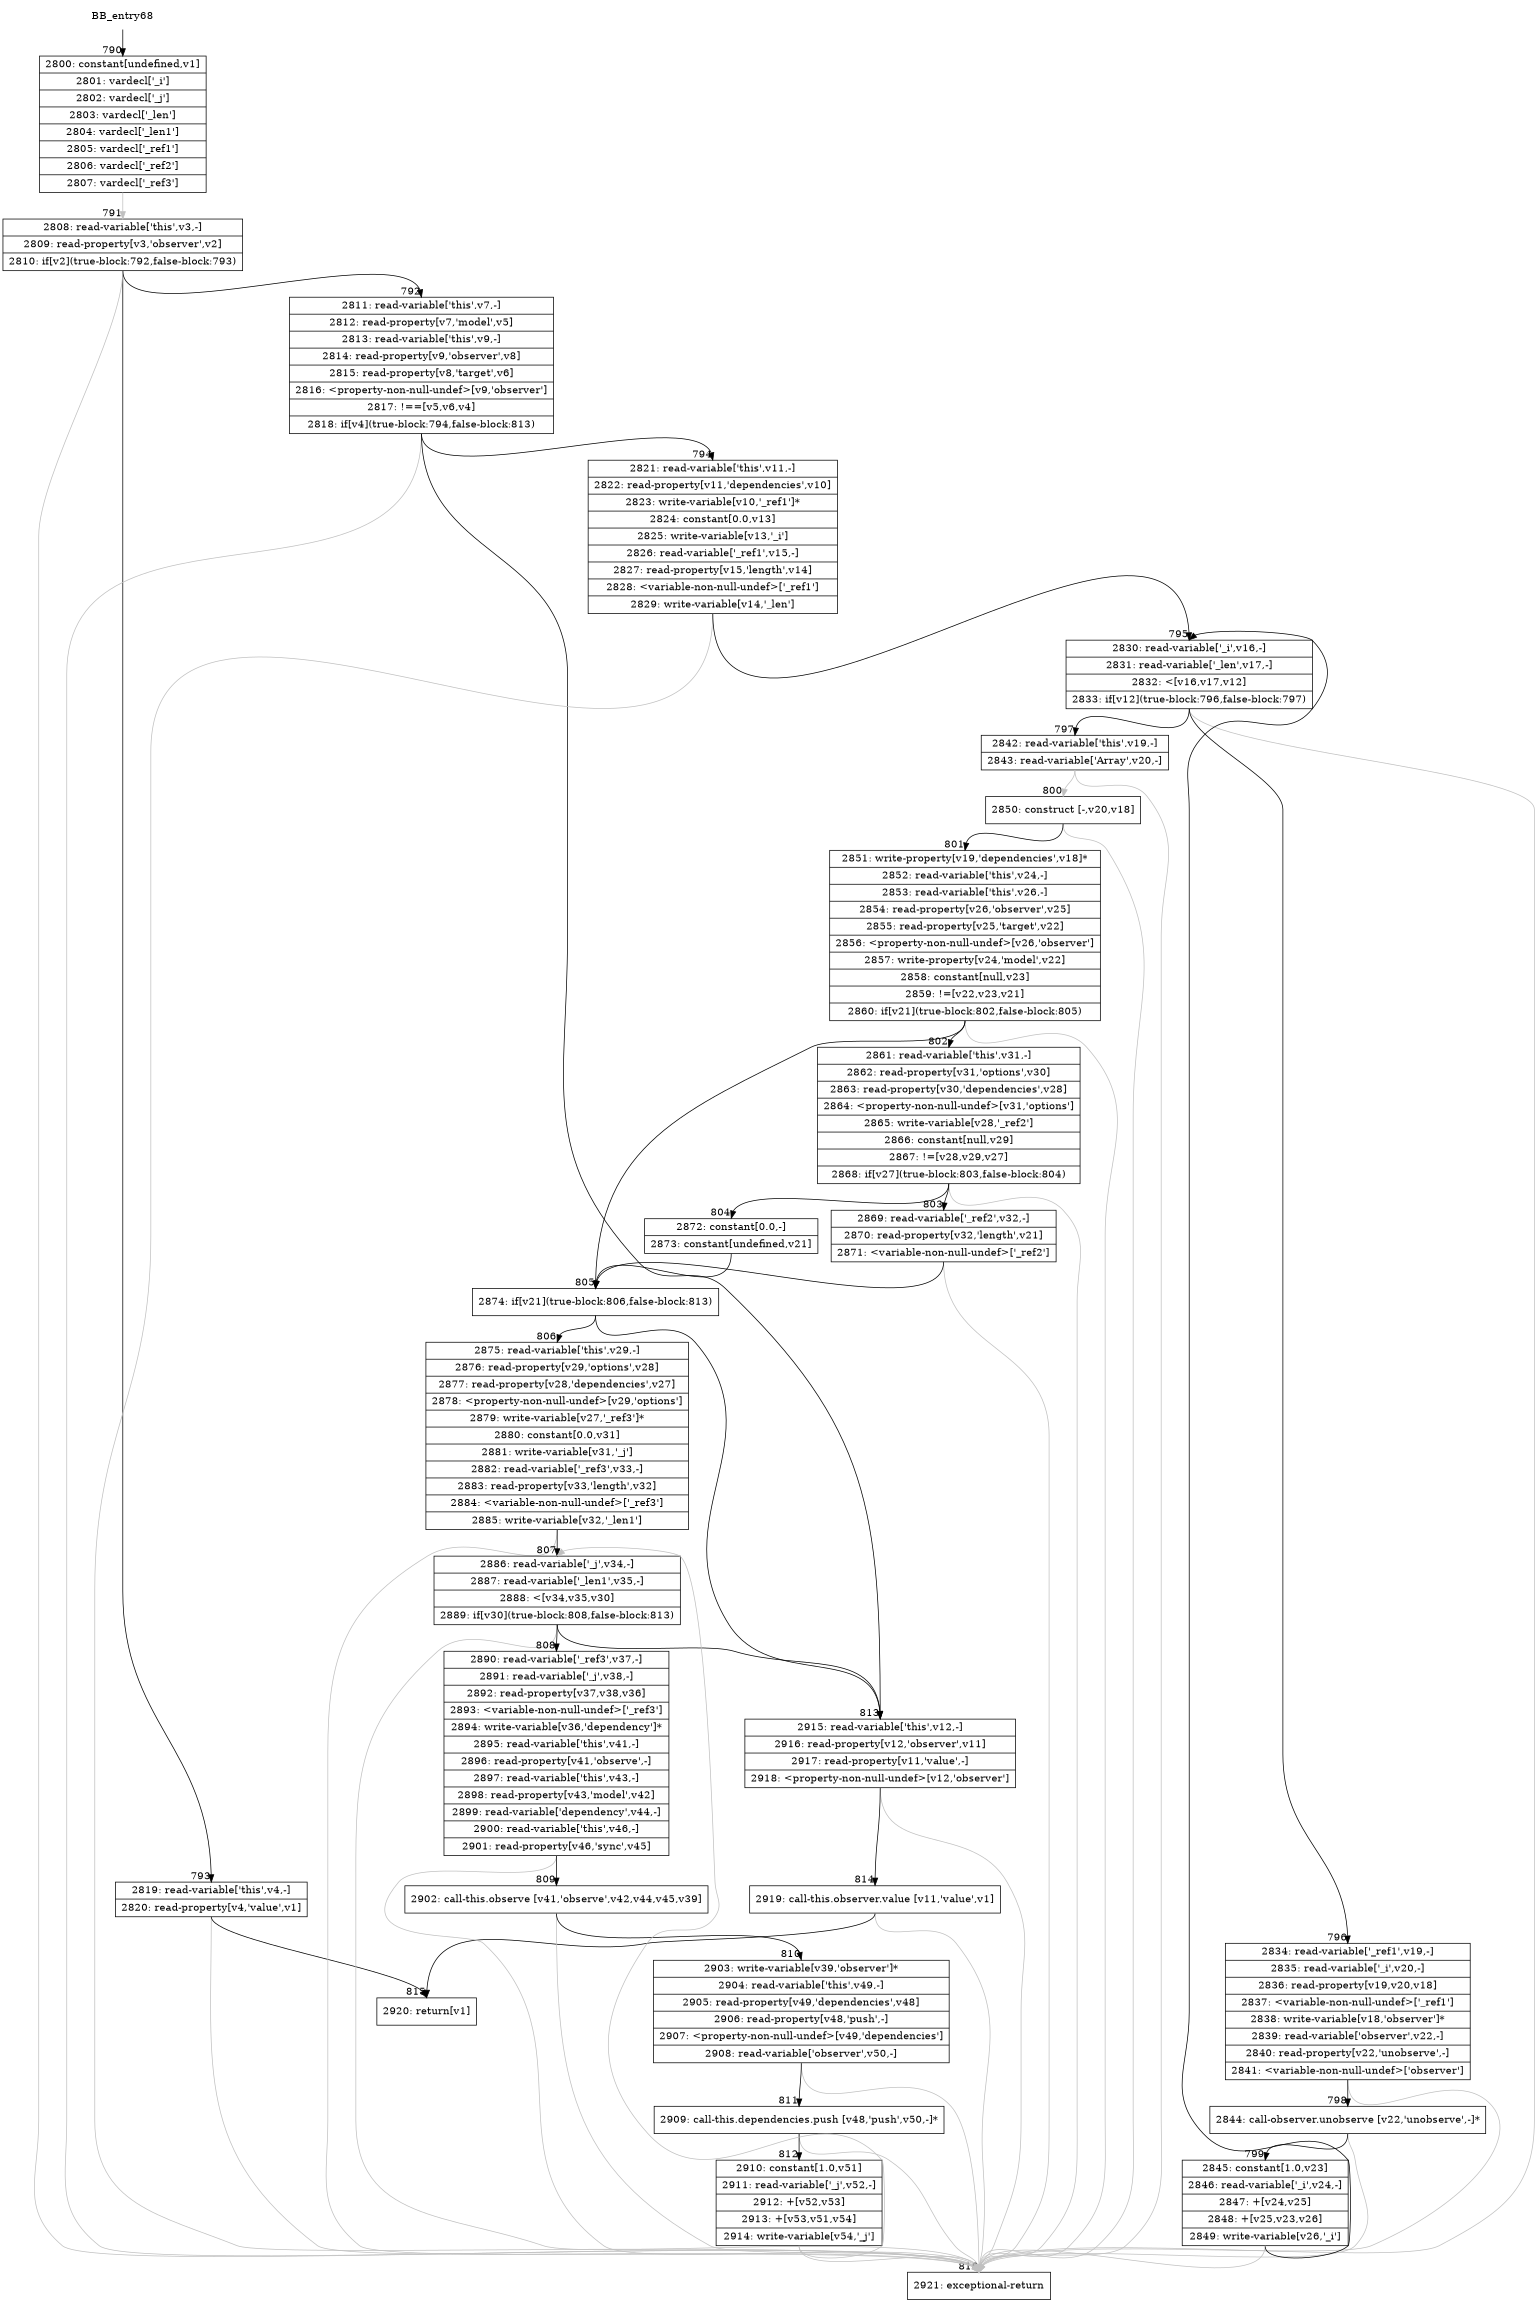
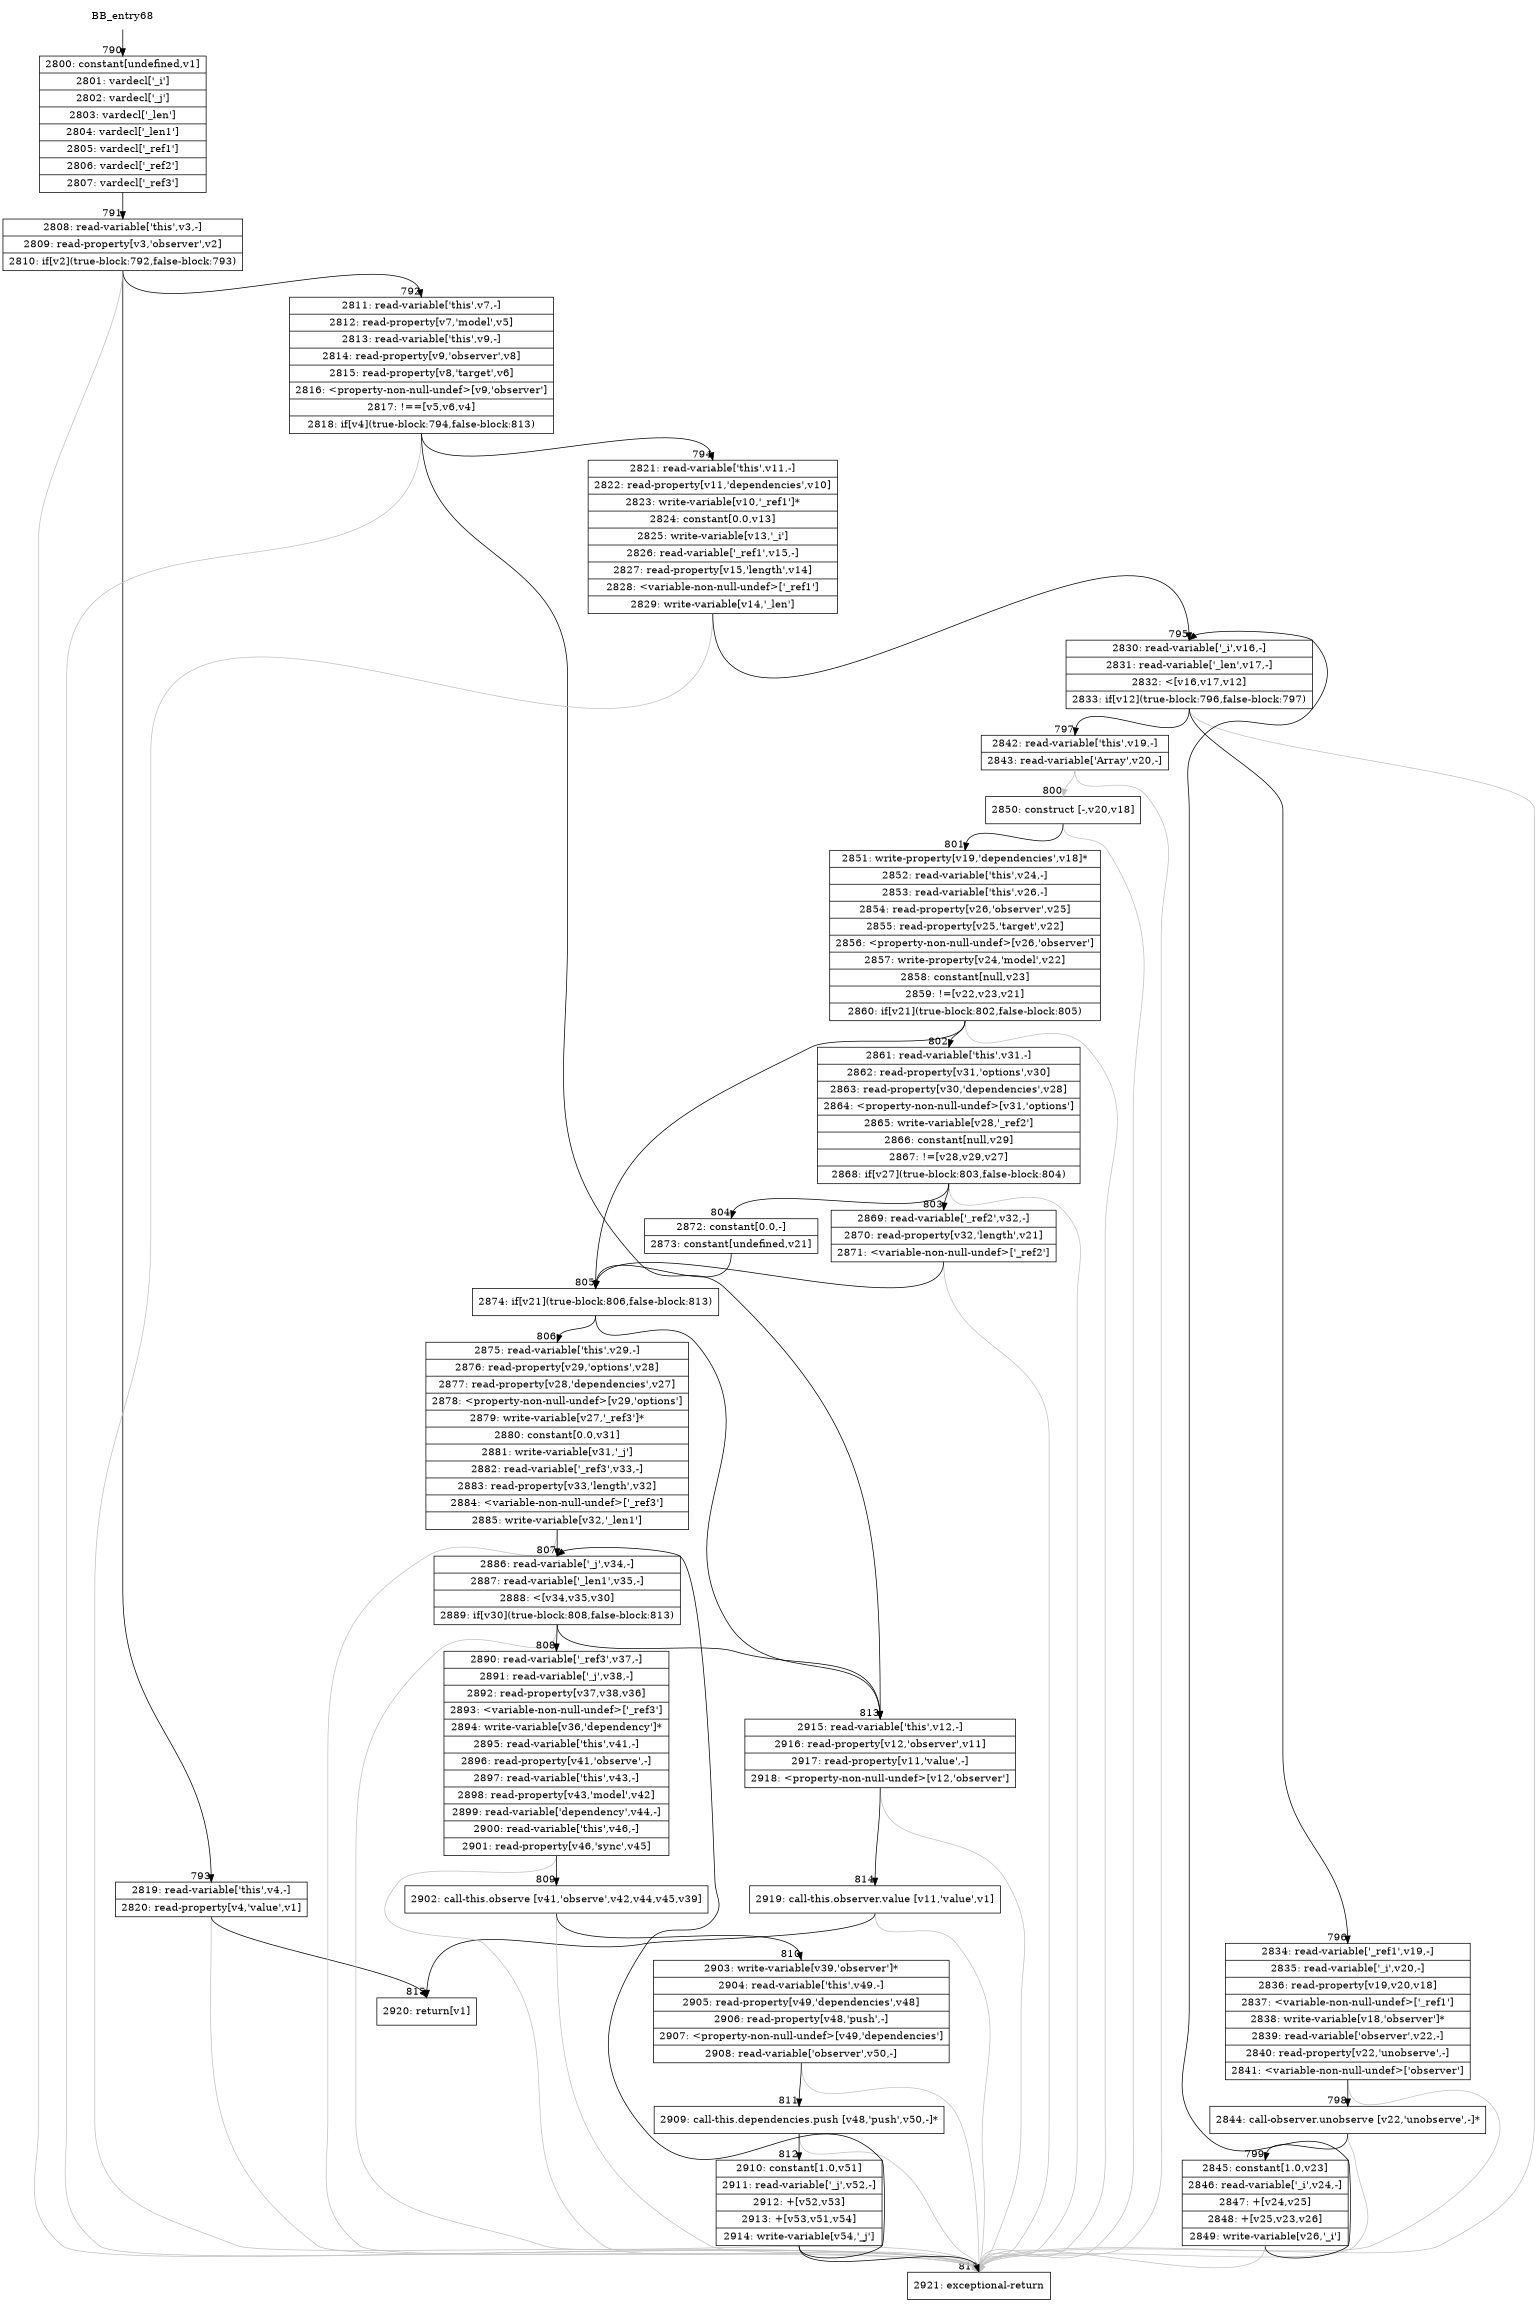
(123, 202) -> (123, 202)
(628, 1976) -> (628, 1976)
(862, 2261) -> (862, 2261)
